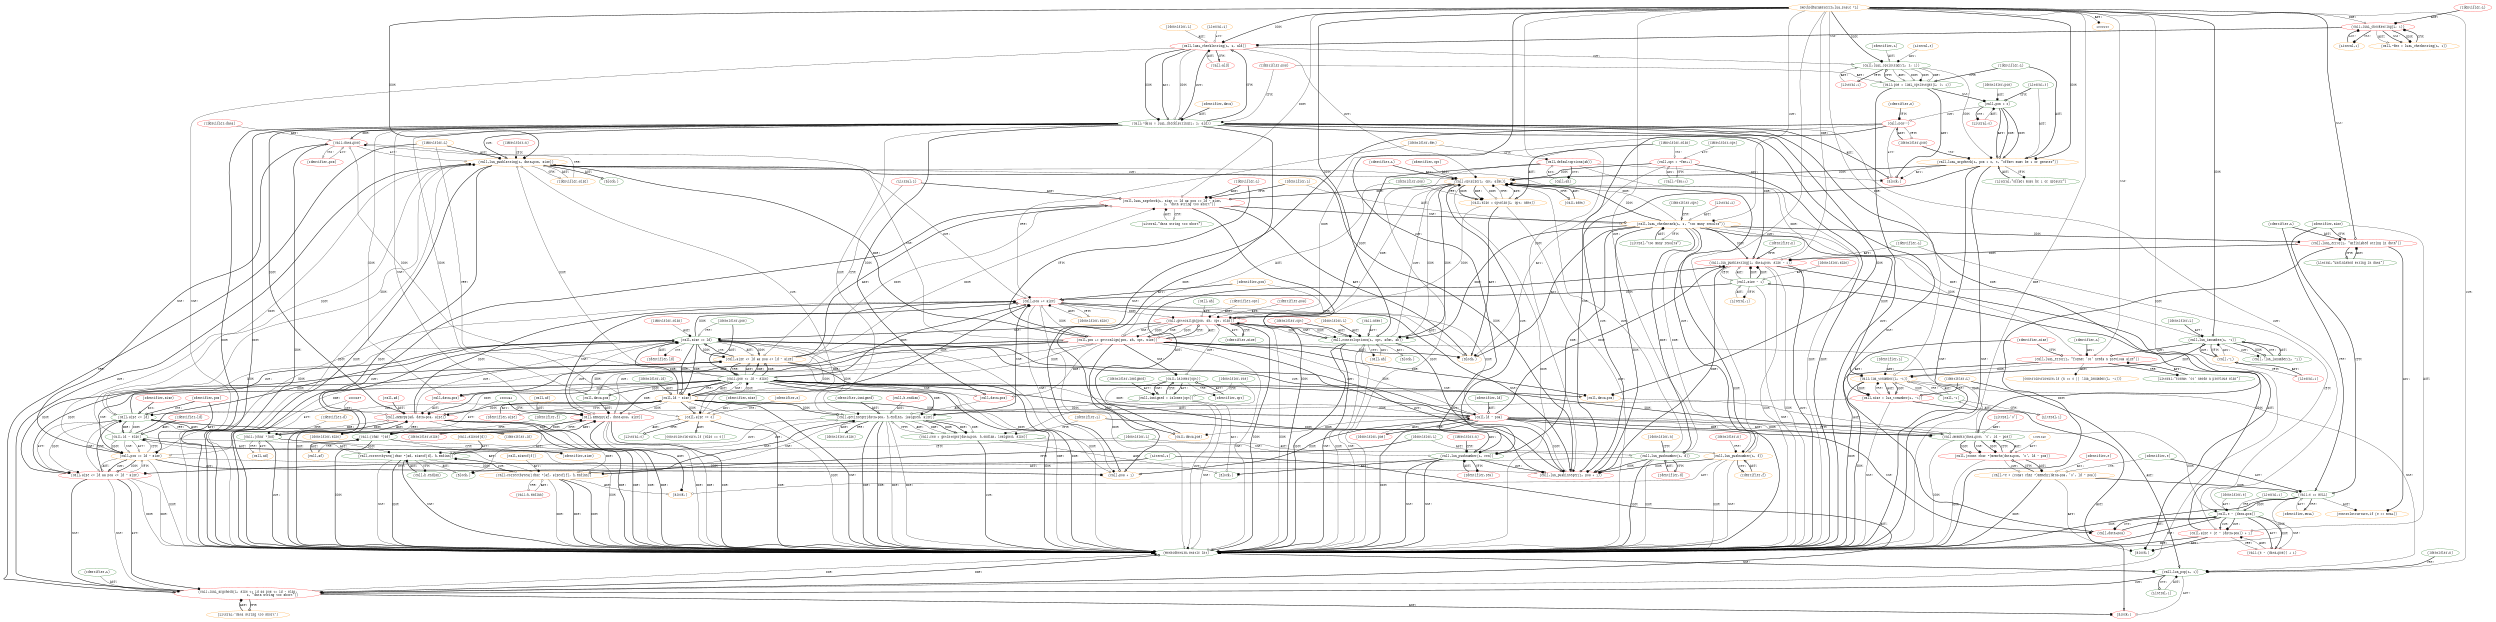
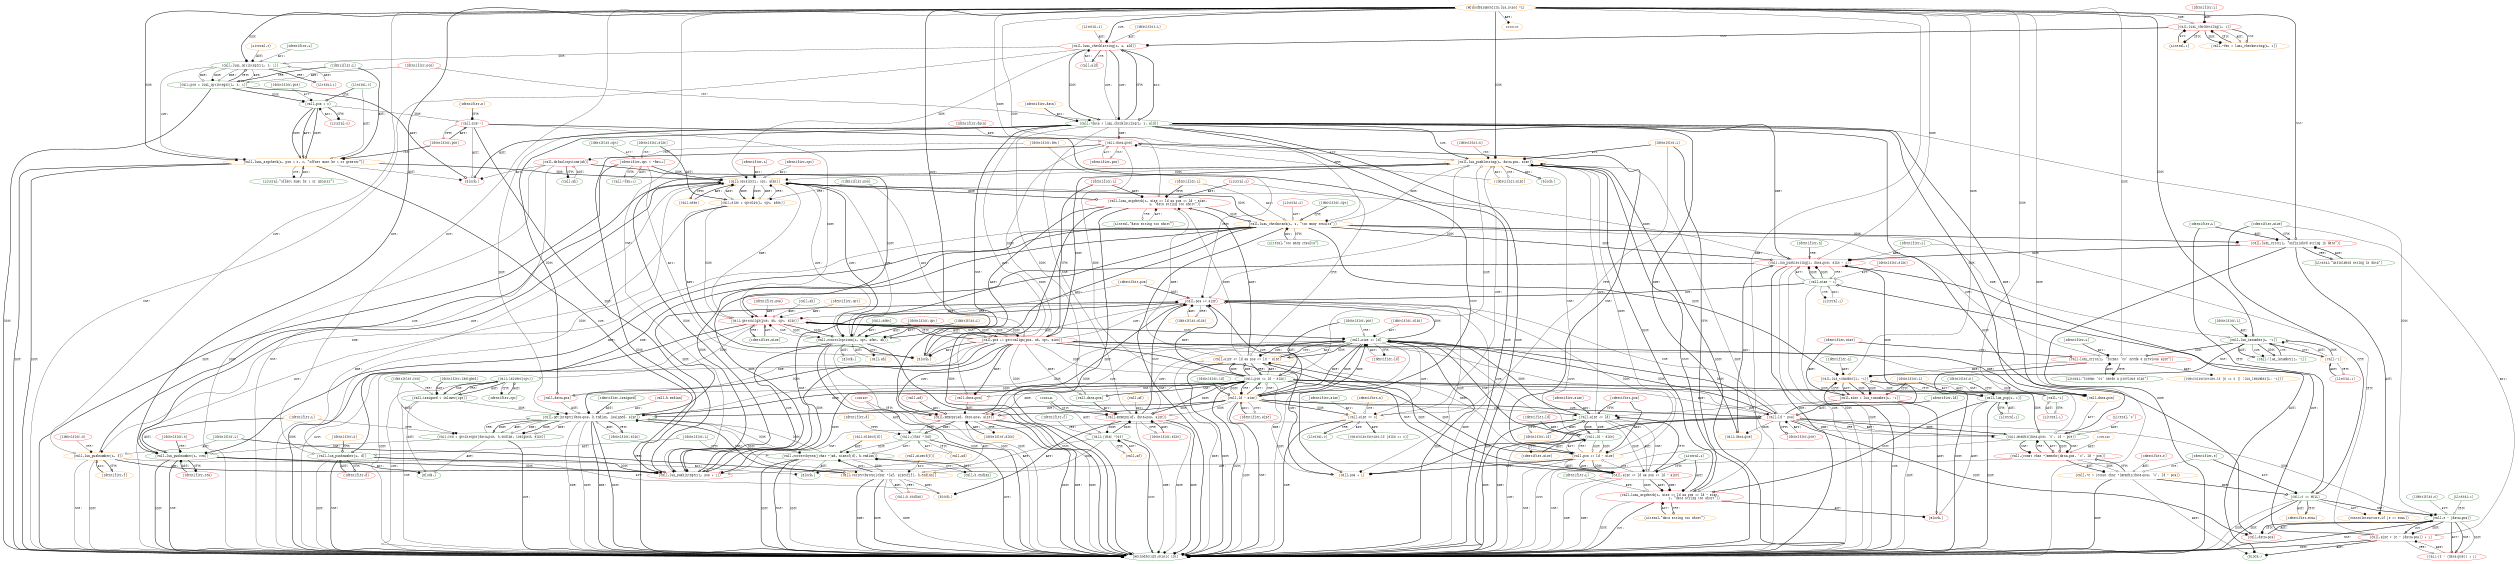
(1675, 162) -> (643, 162)
(1149, 359) -> (786, 376)
(1662, 562) -> (1661, 555)
